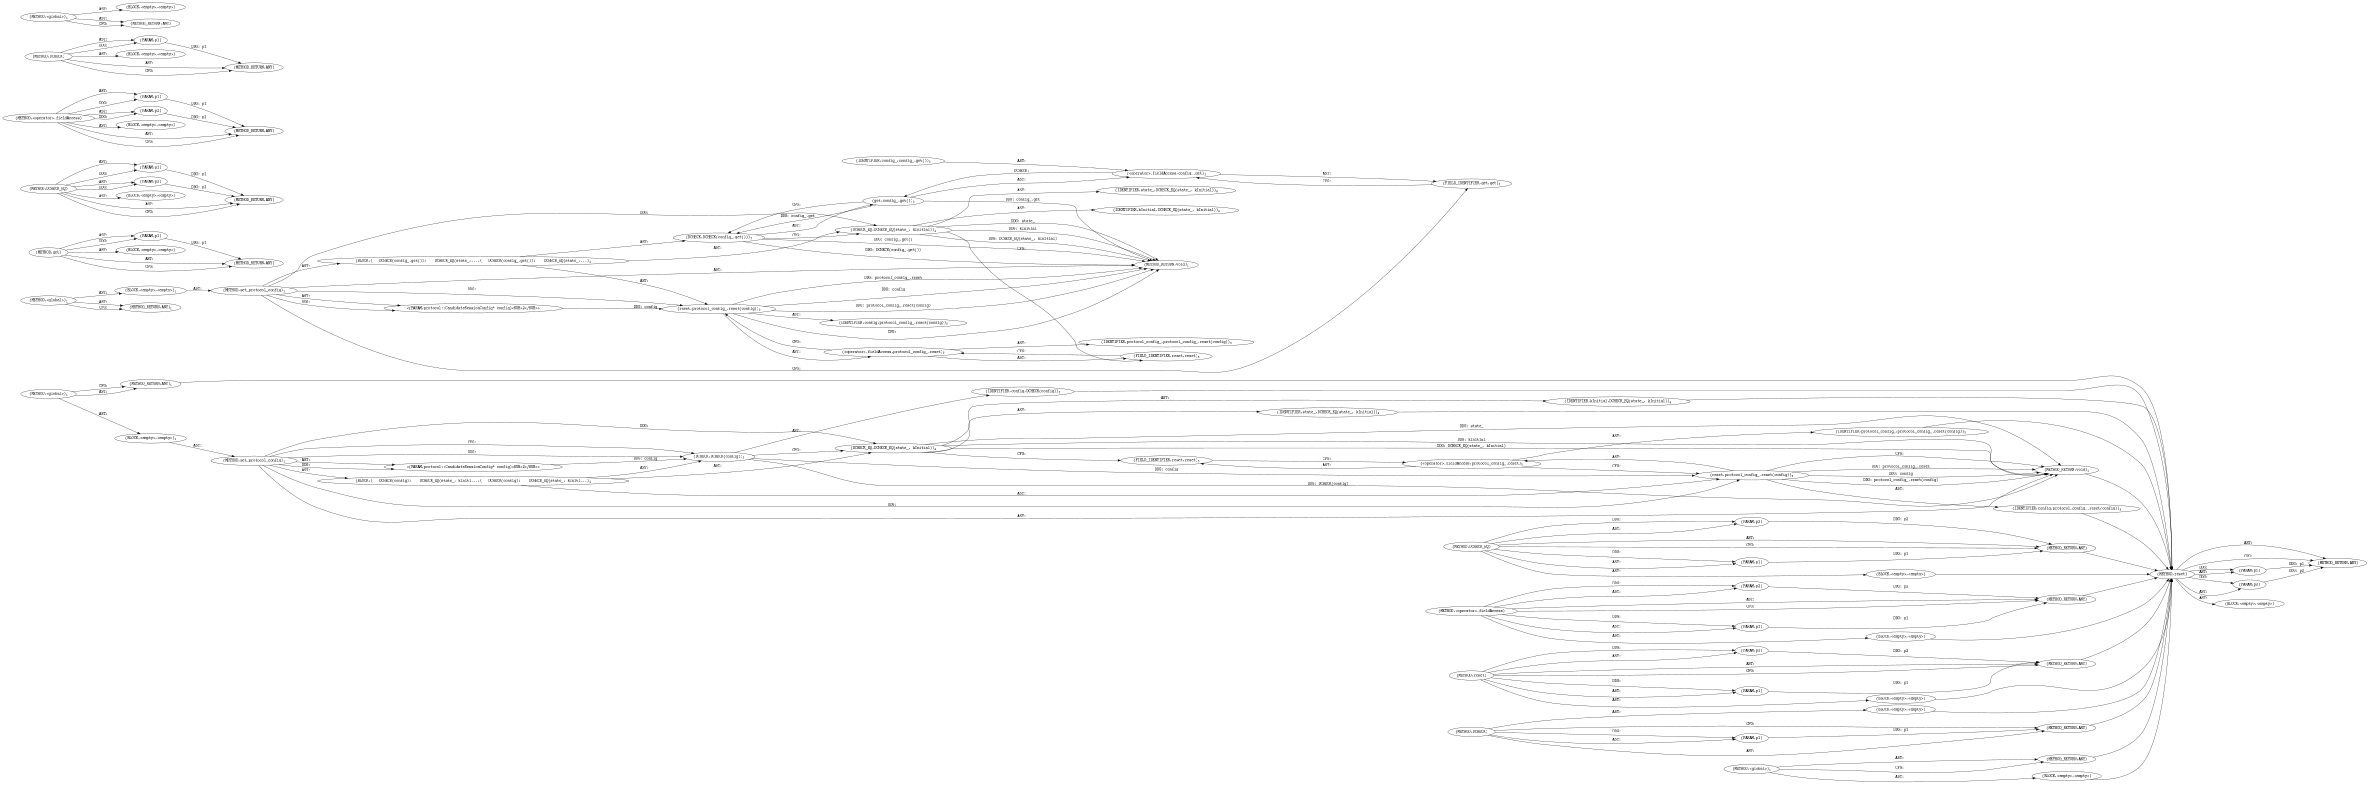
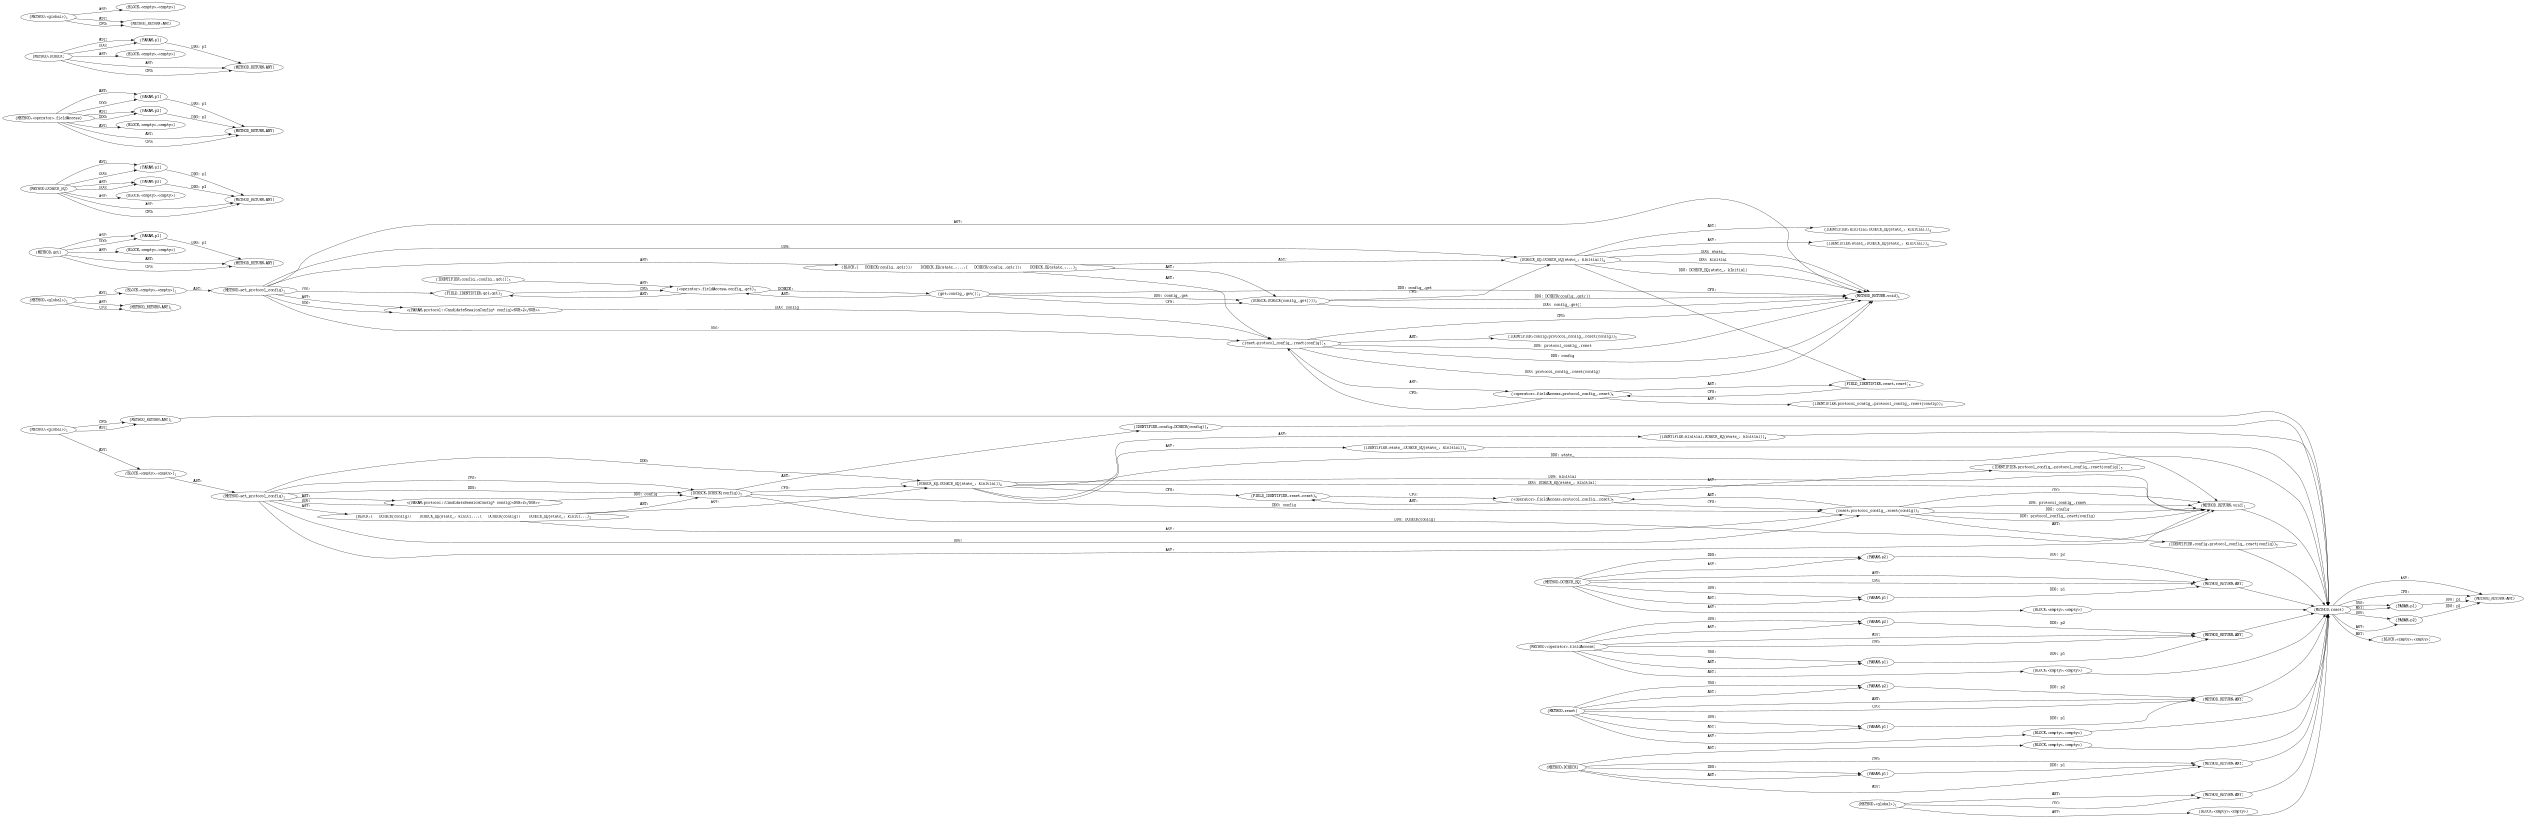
(815, 227) -> none
